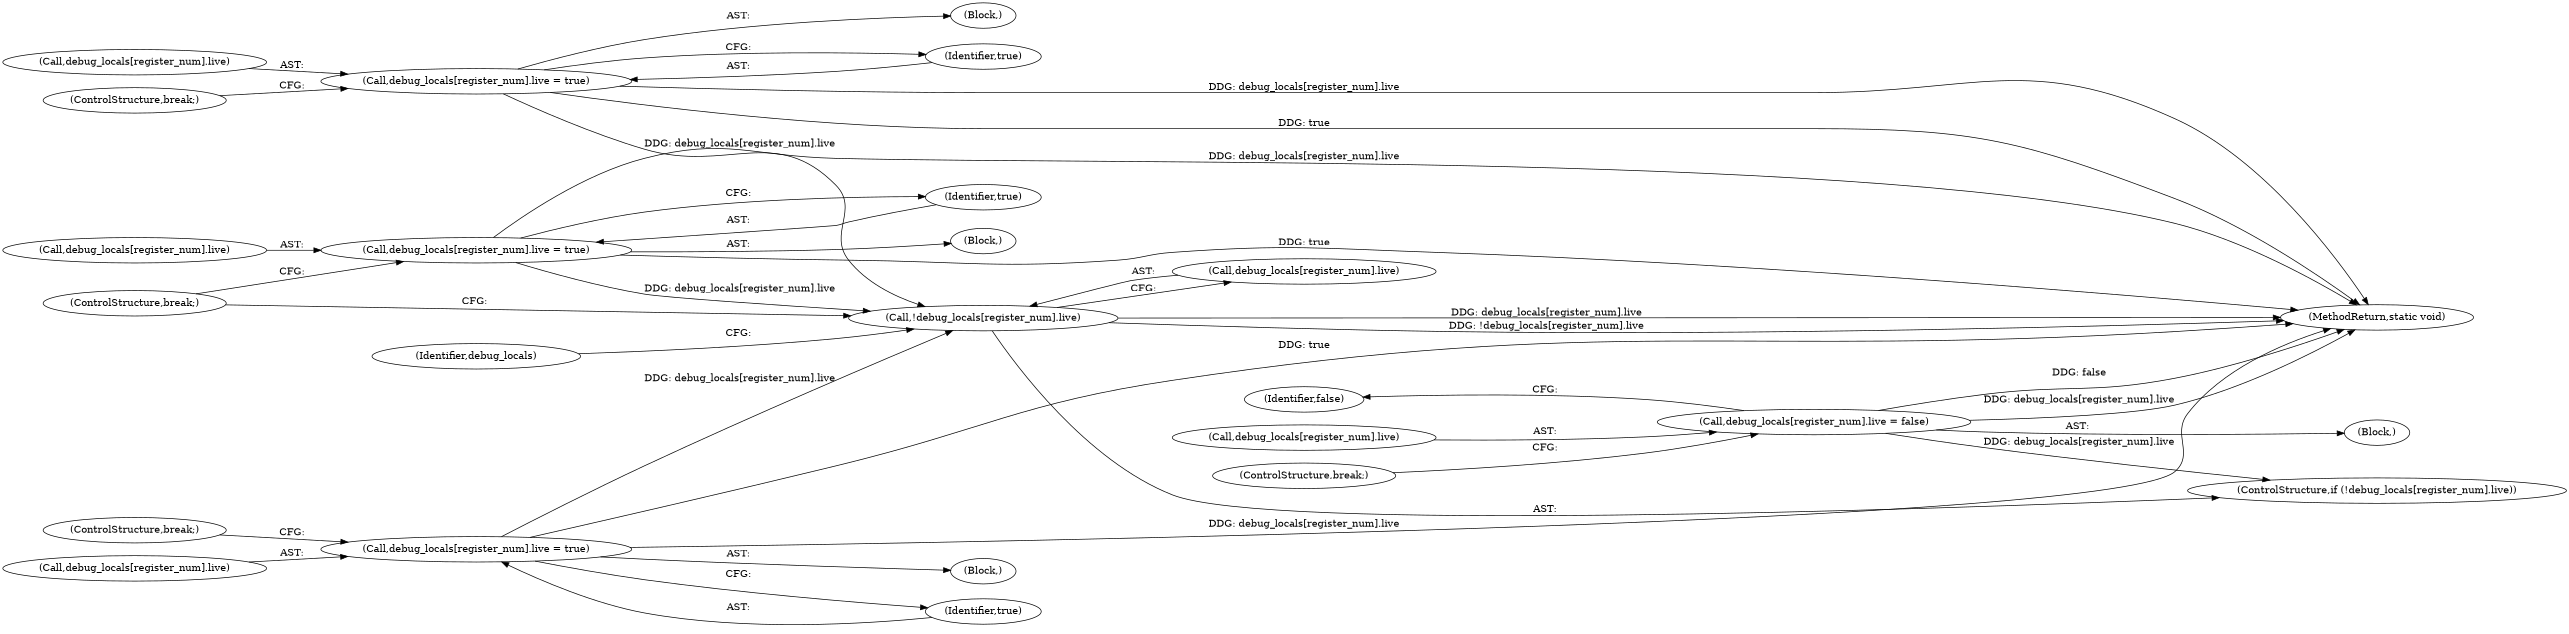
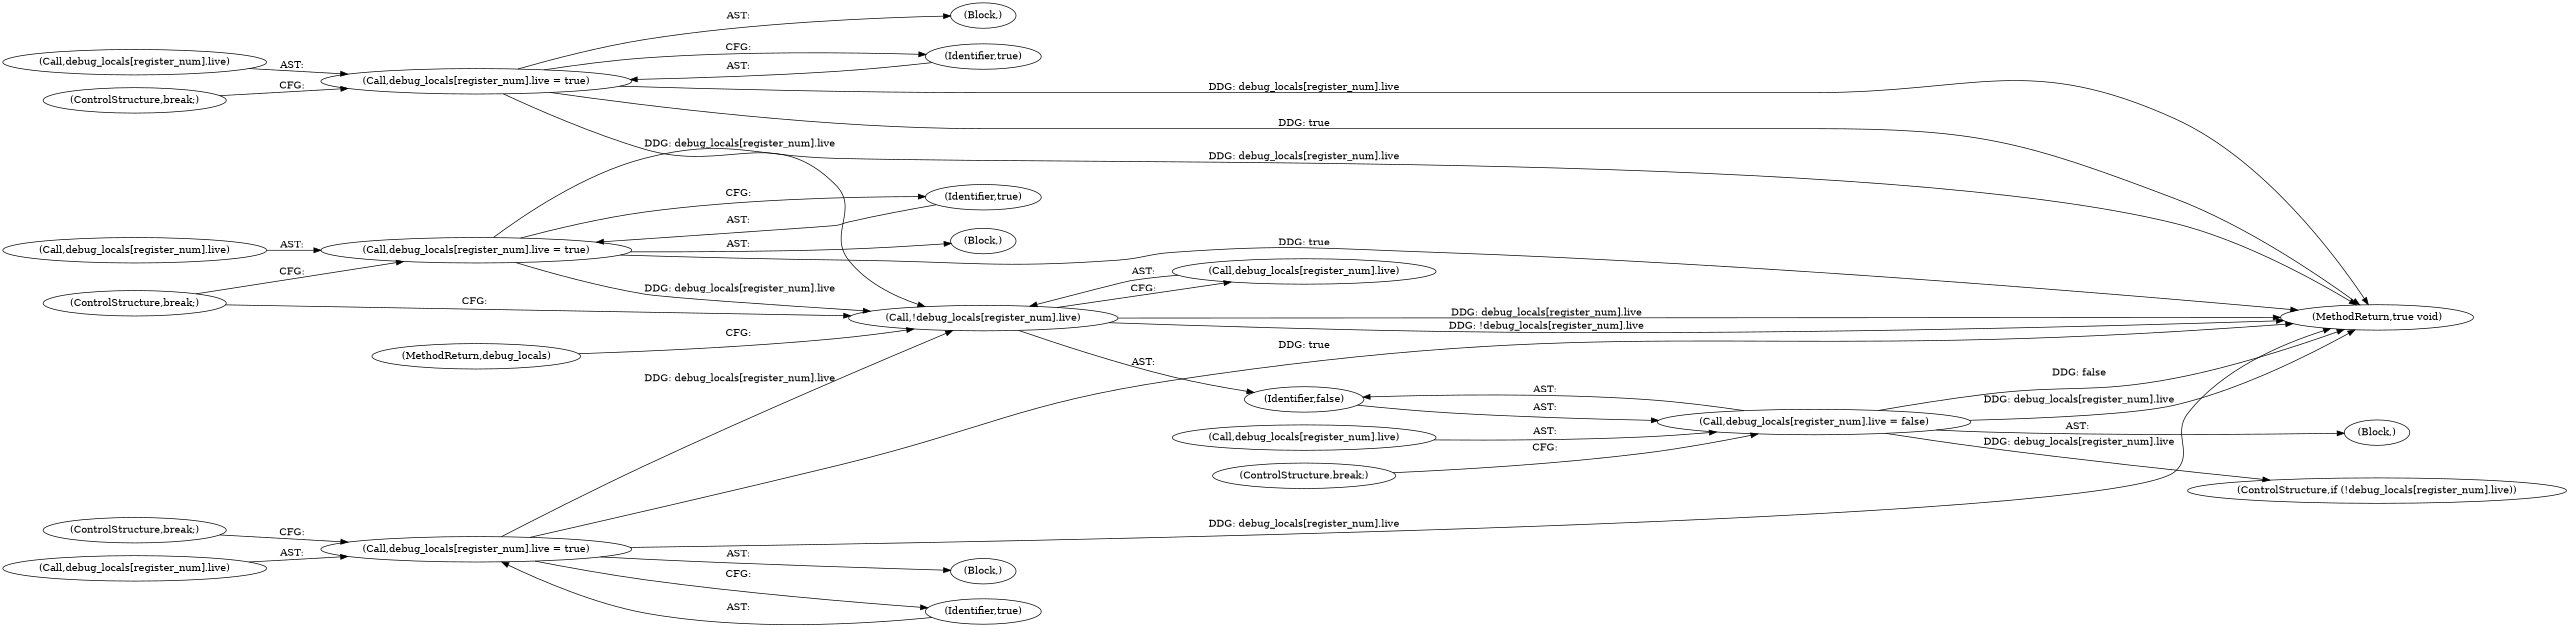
(2377, 317) -> (2377, 317)
(476, 356) -> (476, 356)
(1547, 390) -> (1547, 390)
none -> (1504, 416)
(1568, 515) -> (1131, 366)
